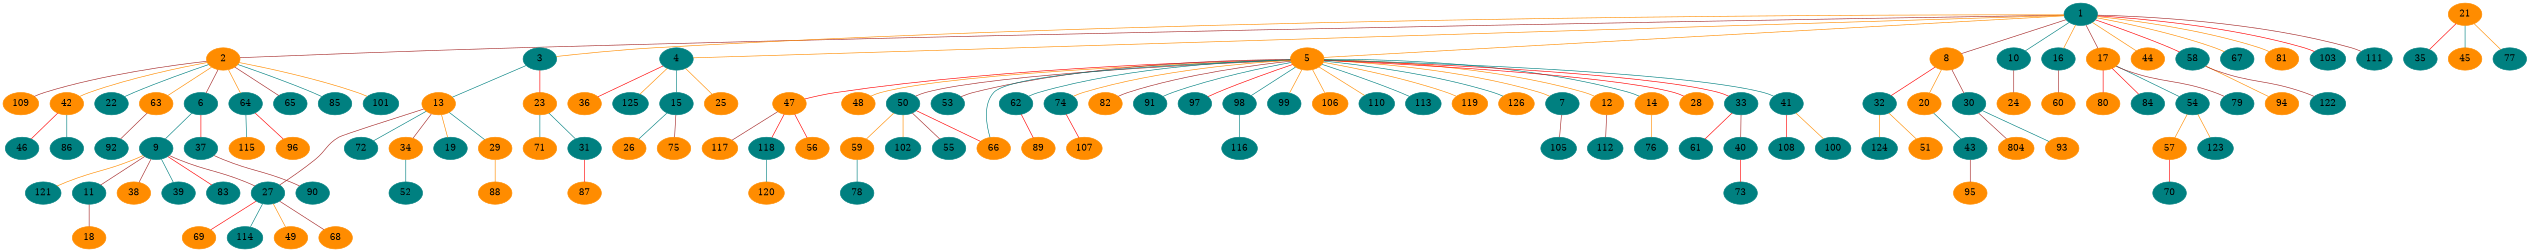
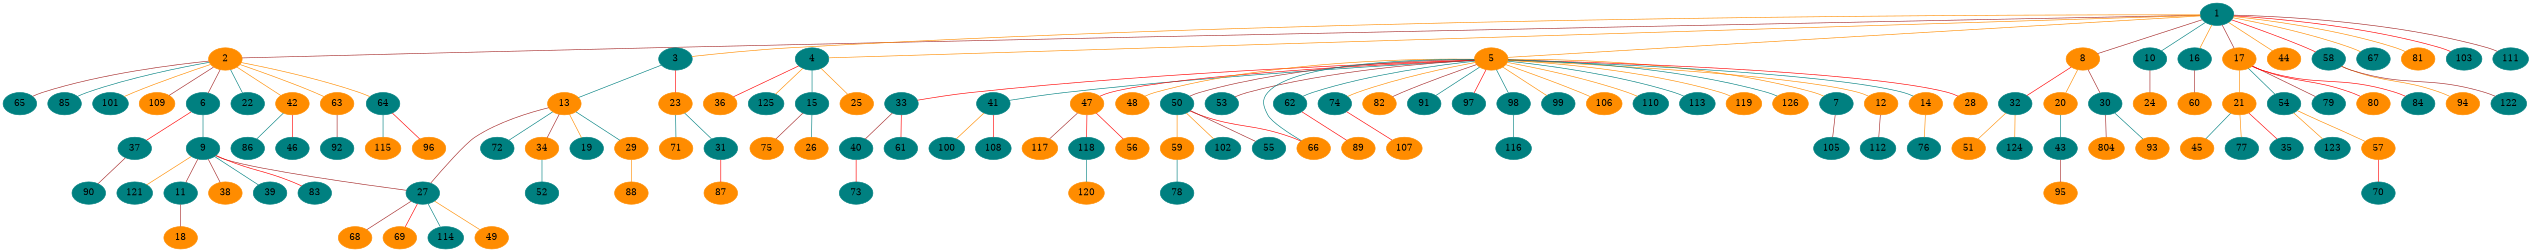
none -> (2239, 81)
